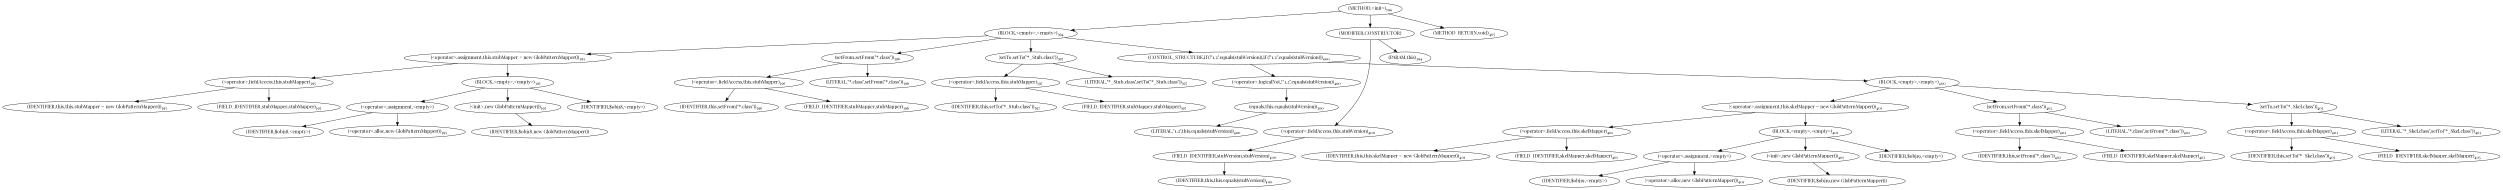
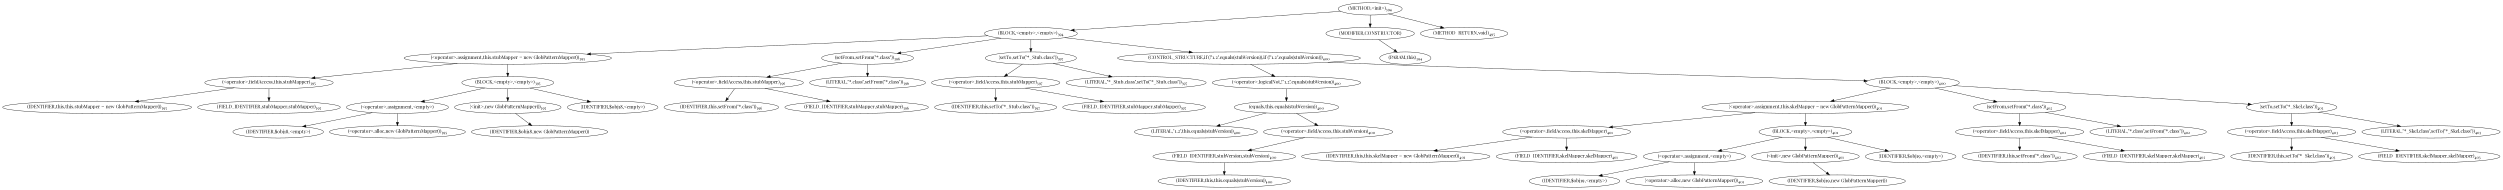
(1492, 33) -> (1492, 33)
(1365, 86) -> (1306, 119)
(1320, 107) -> (1320, 107)
